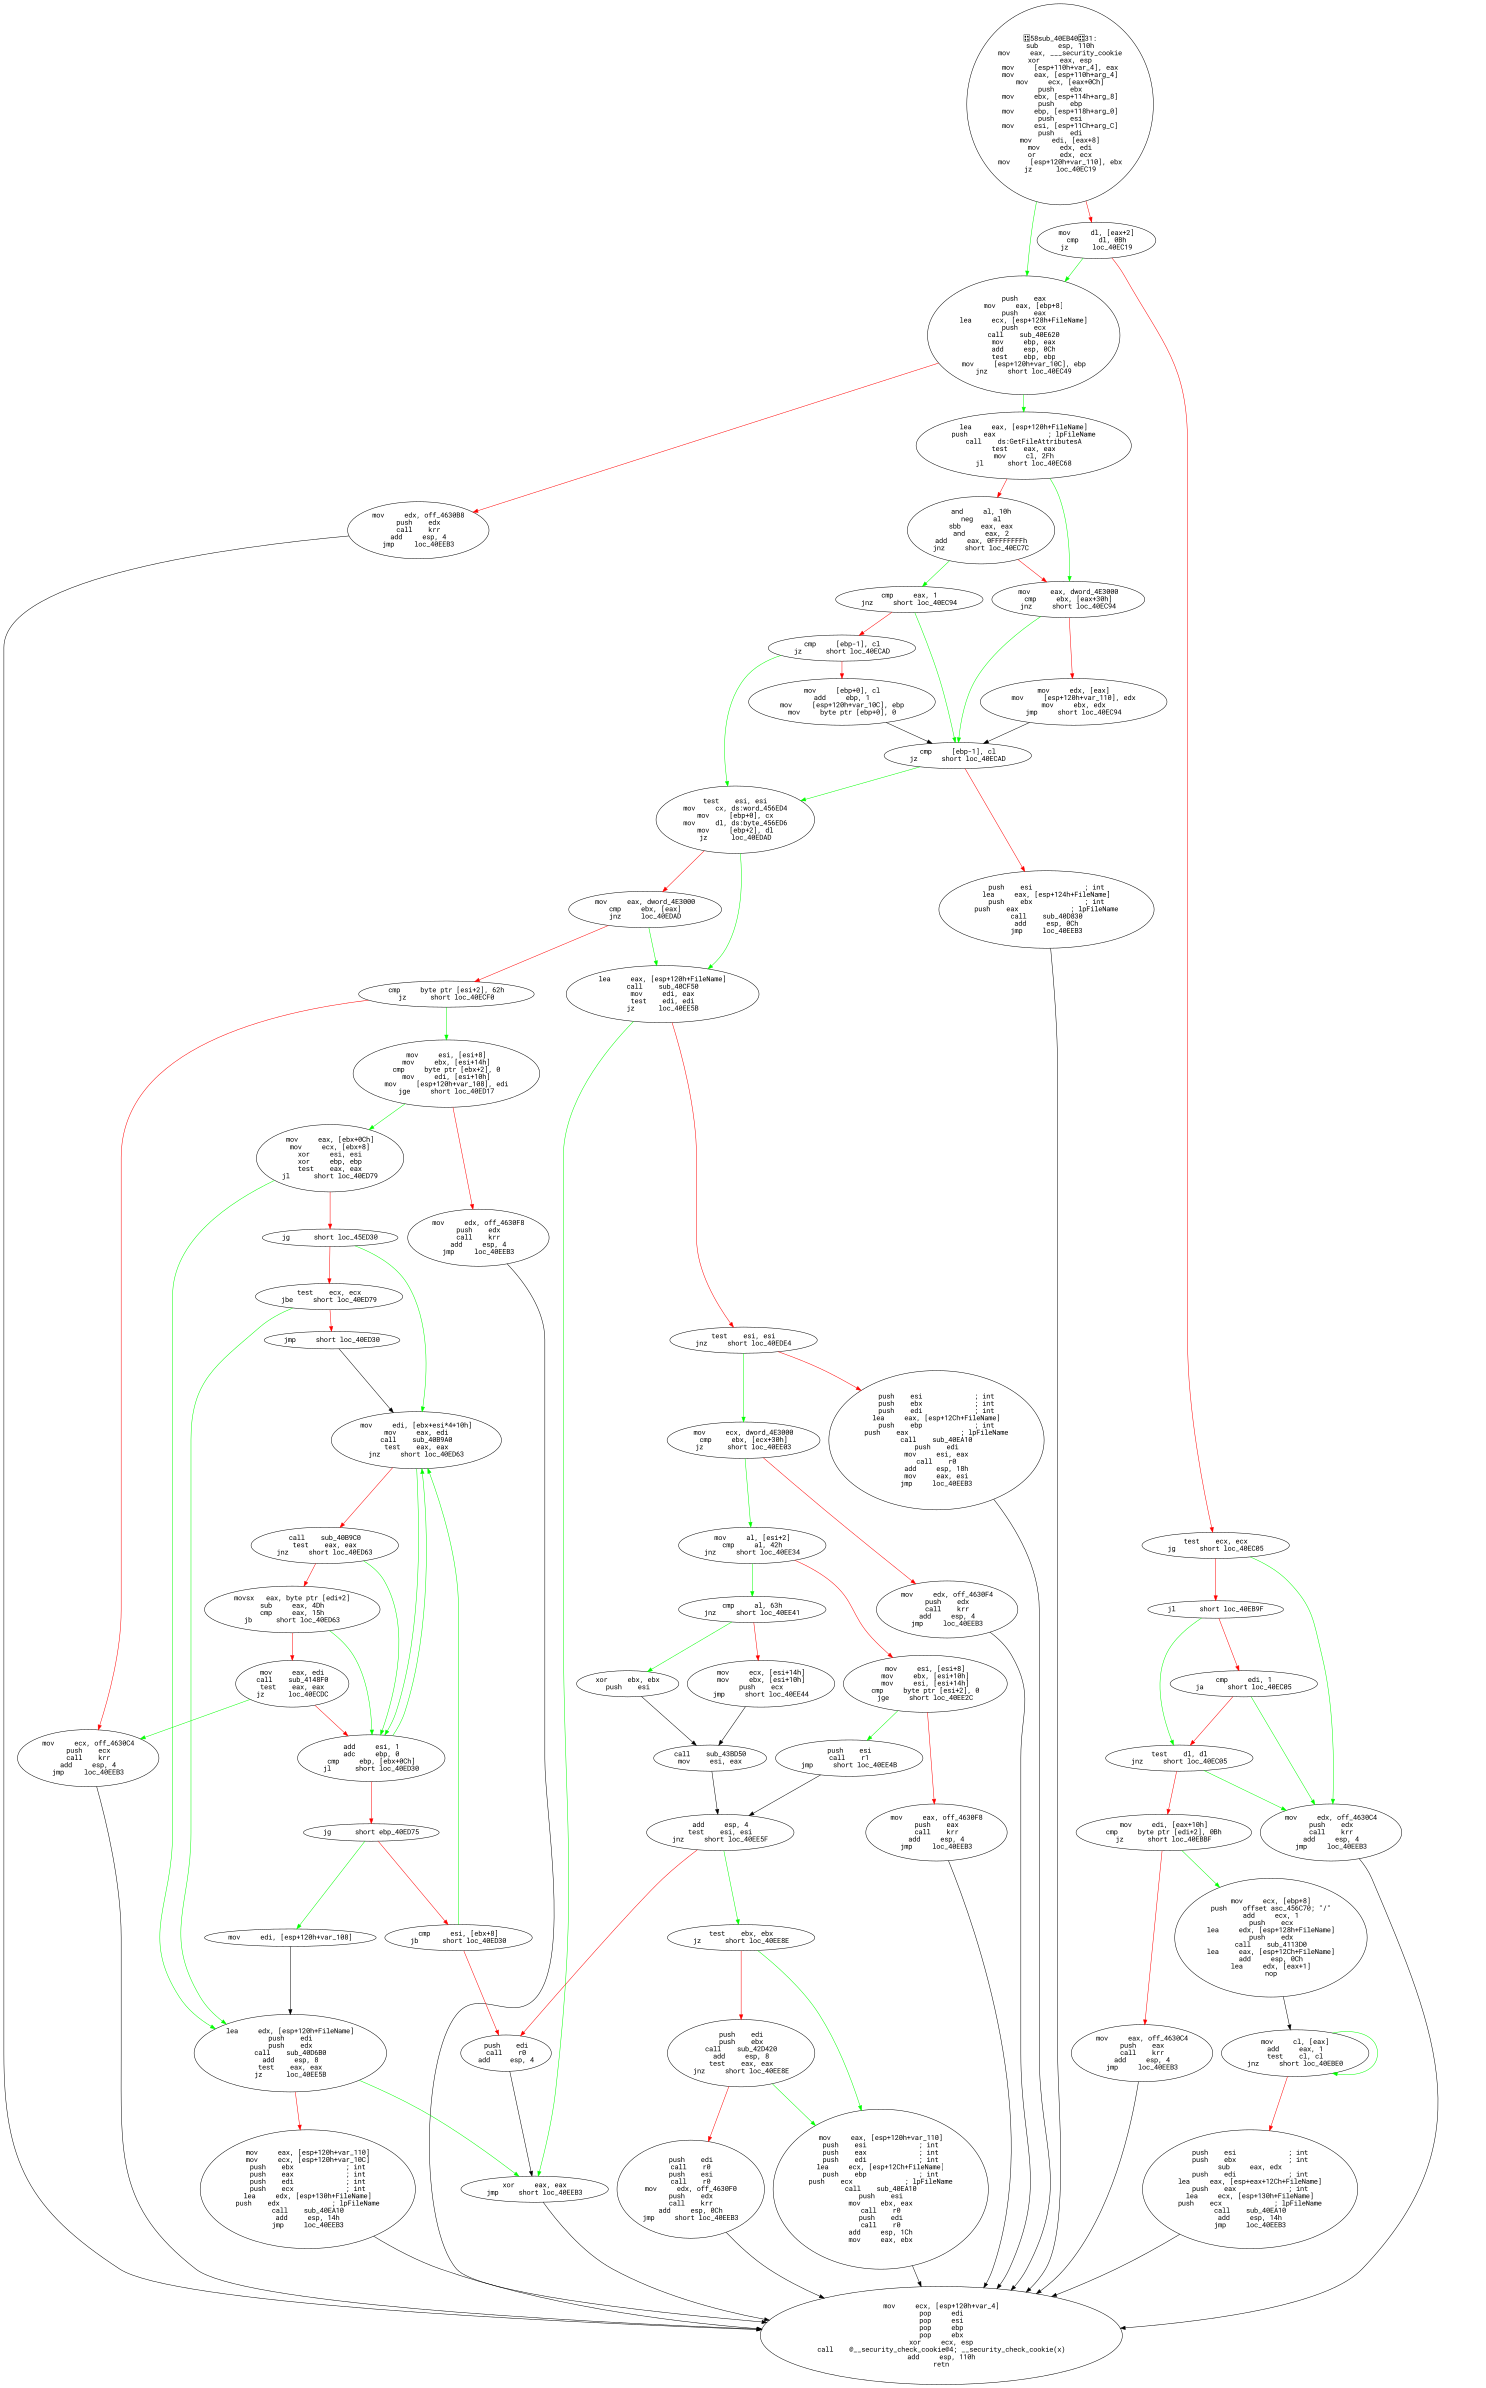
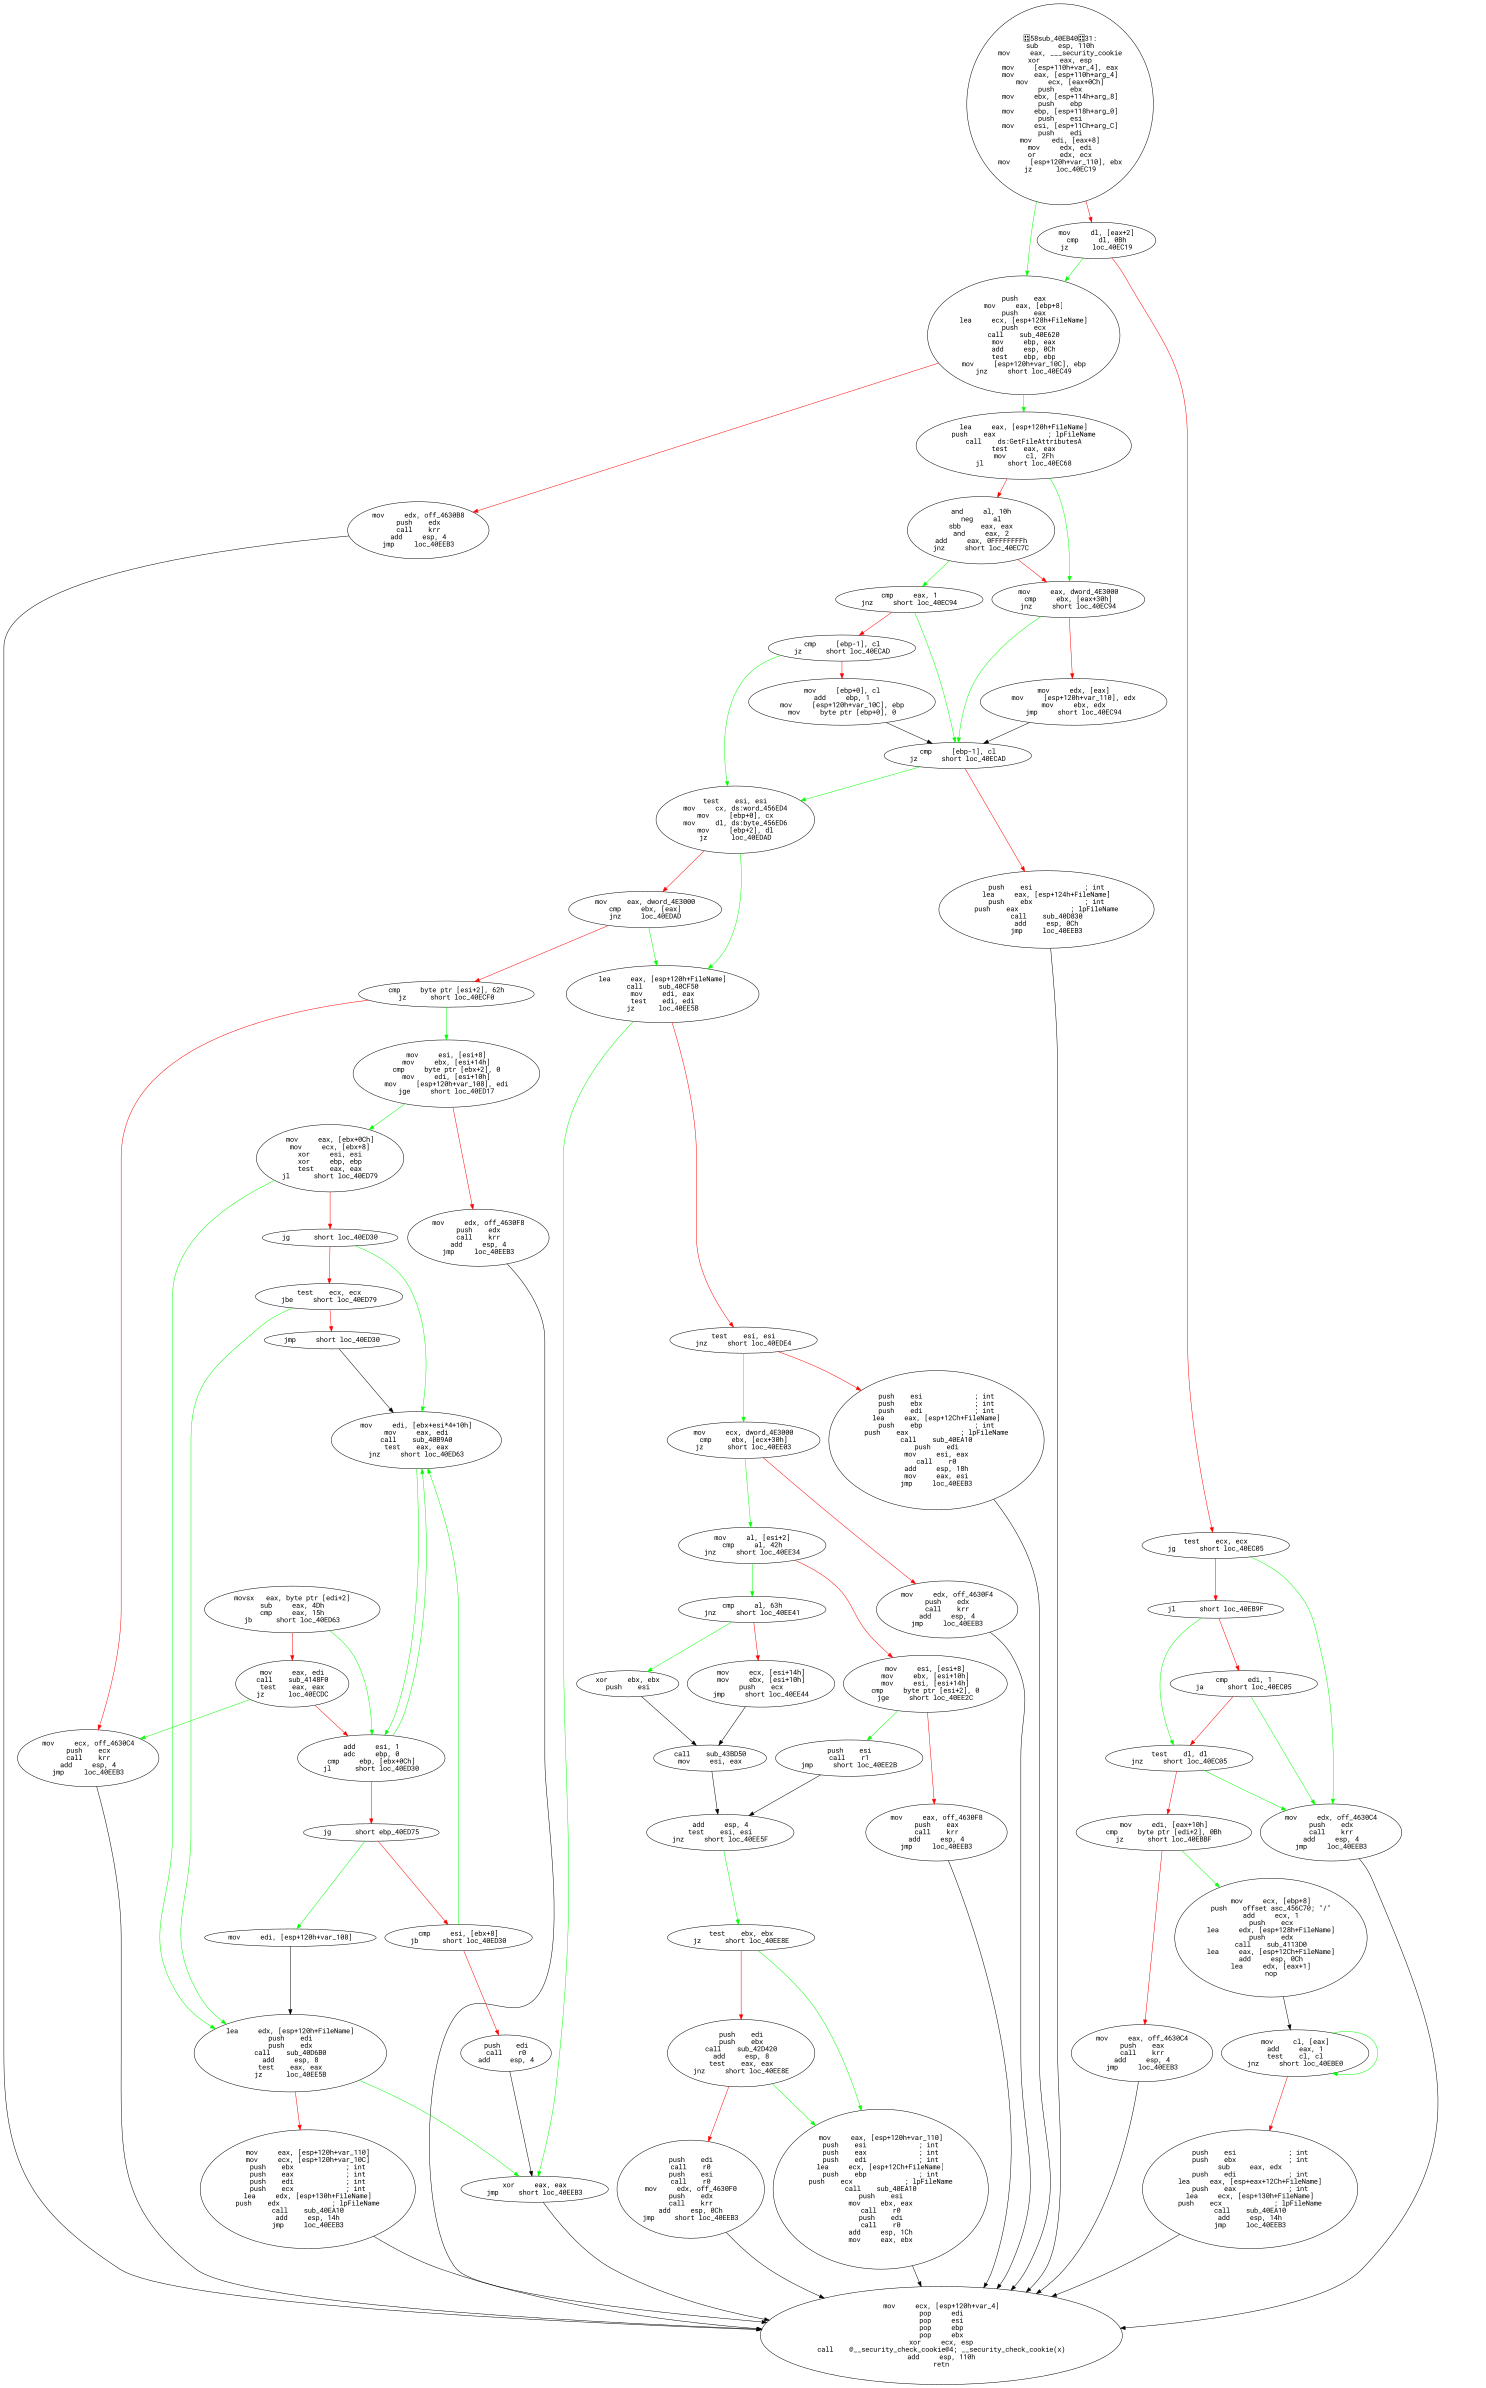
(330, 1238) -> (330, 1238)
(325, 1545) -> none
(849, 1758) -> (849, 1758)
(607, 1938) -> none
